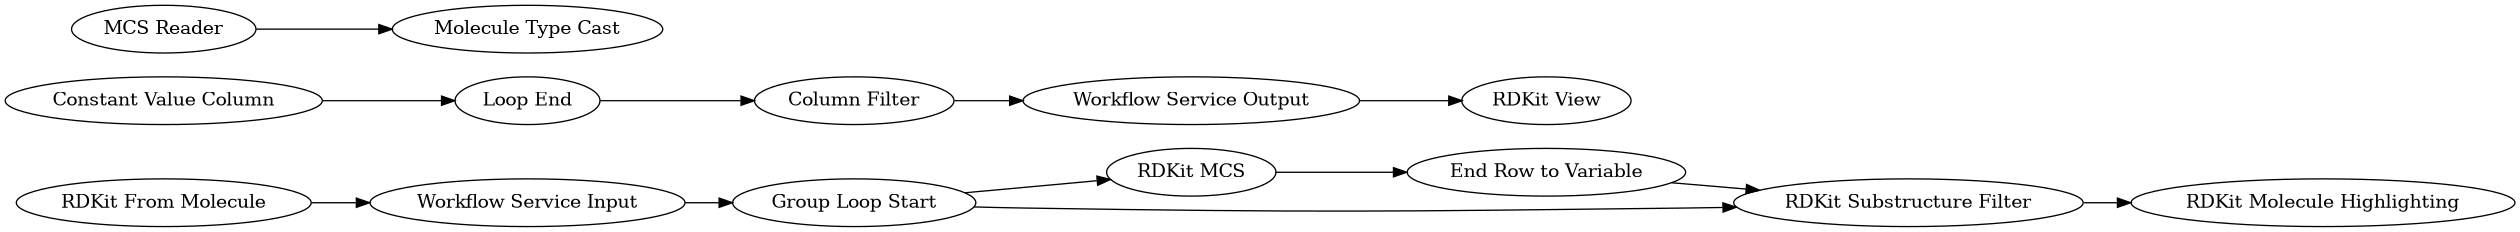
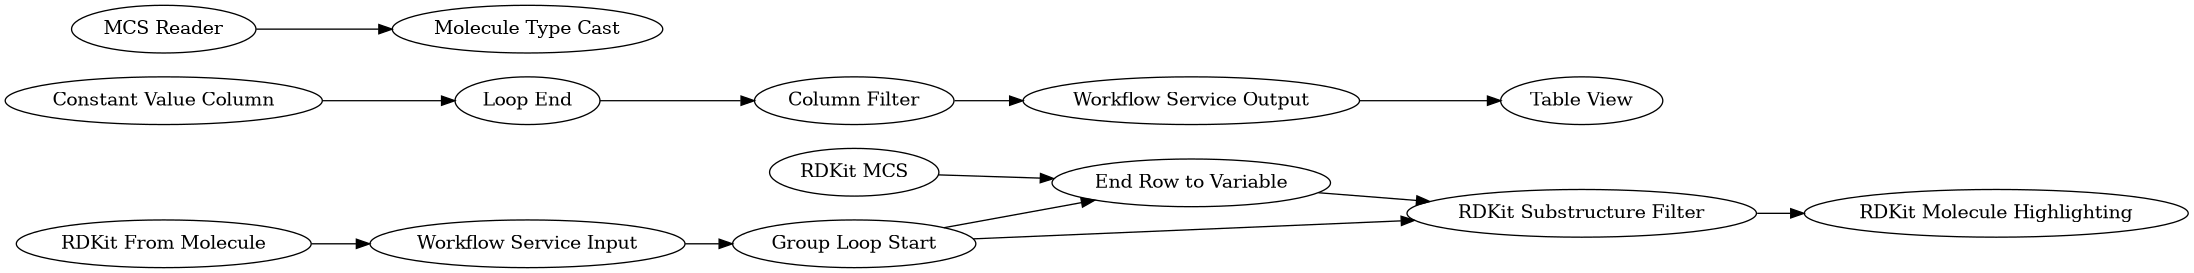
(1546, 101) -> (1582, 101)
(1031, 187) -> (1012, 215)
